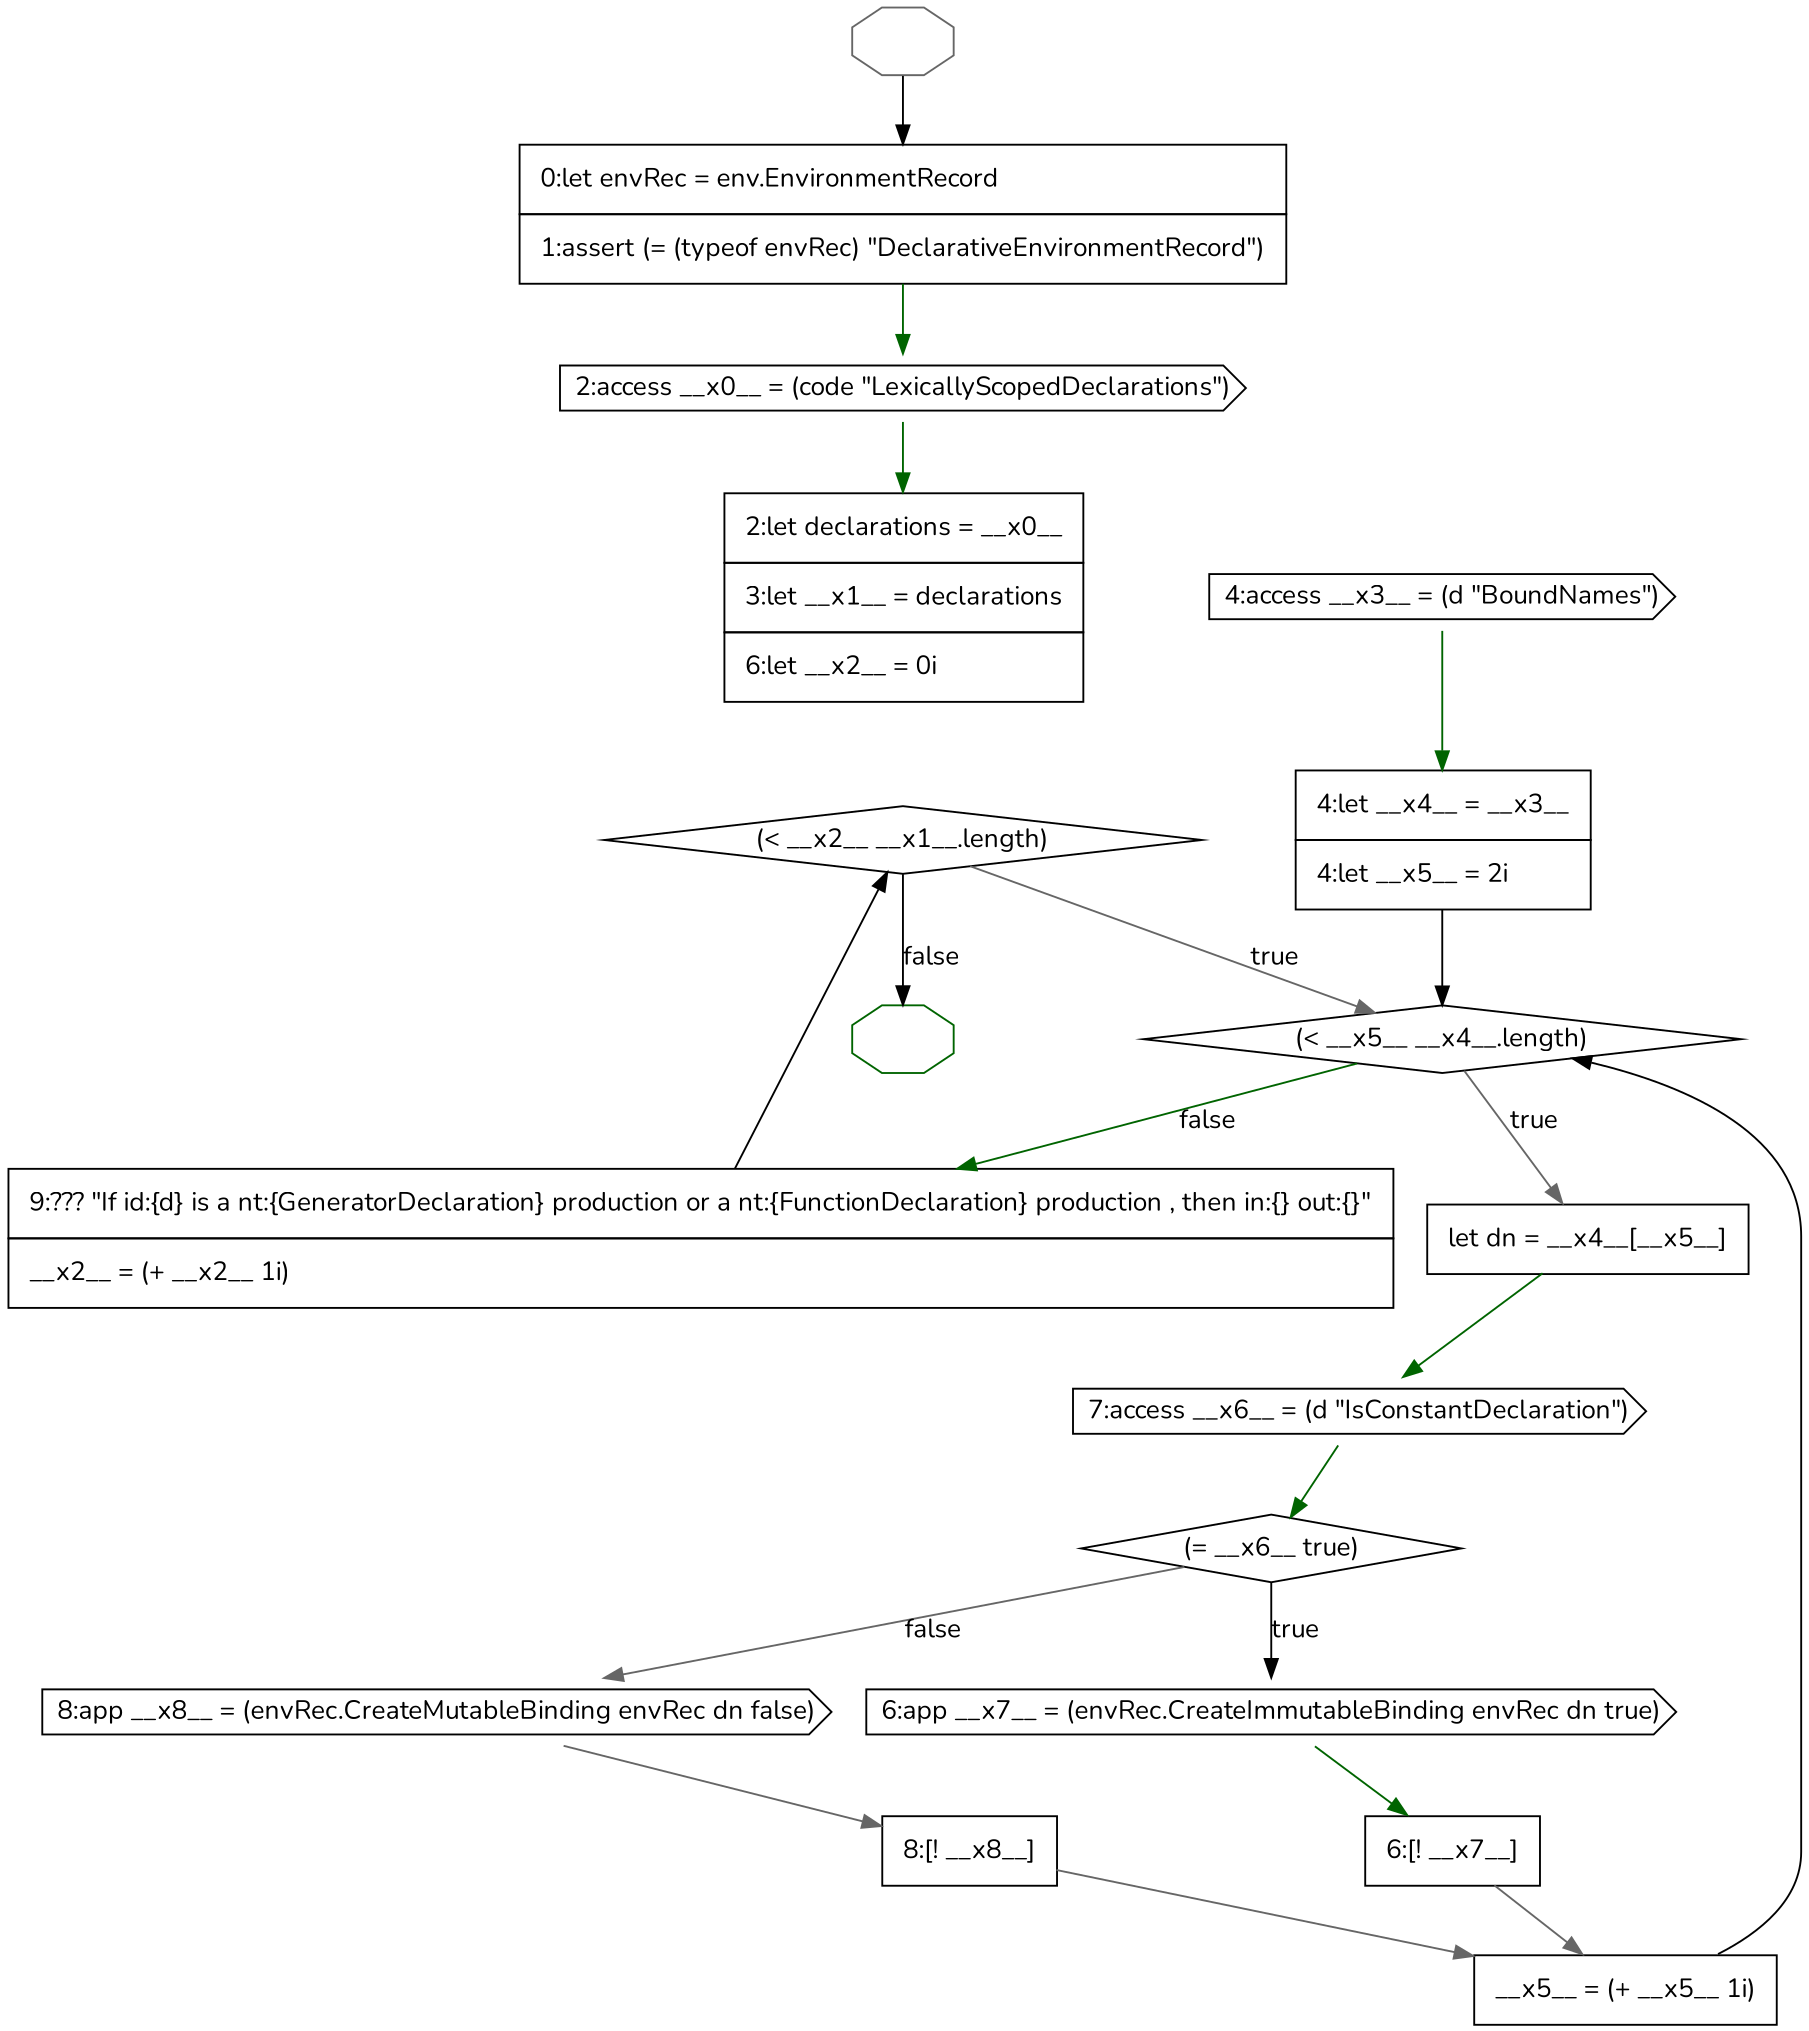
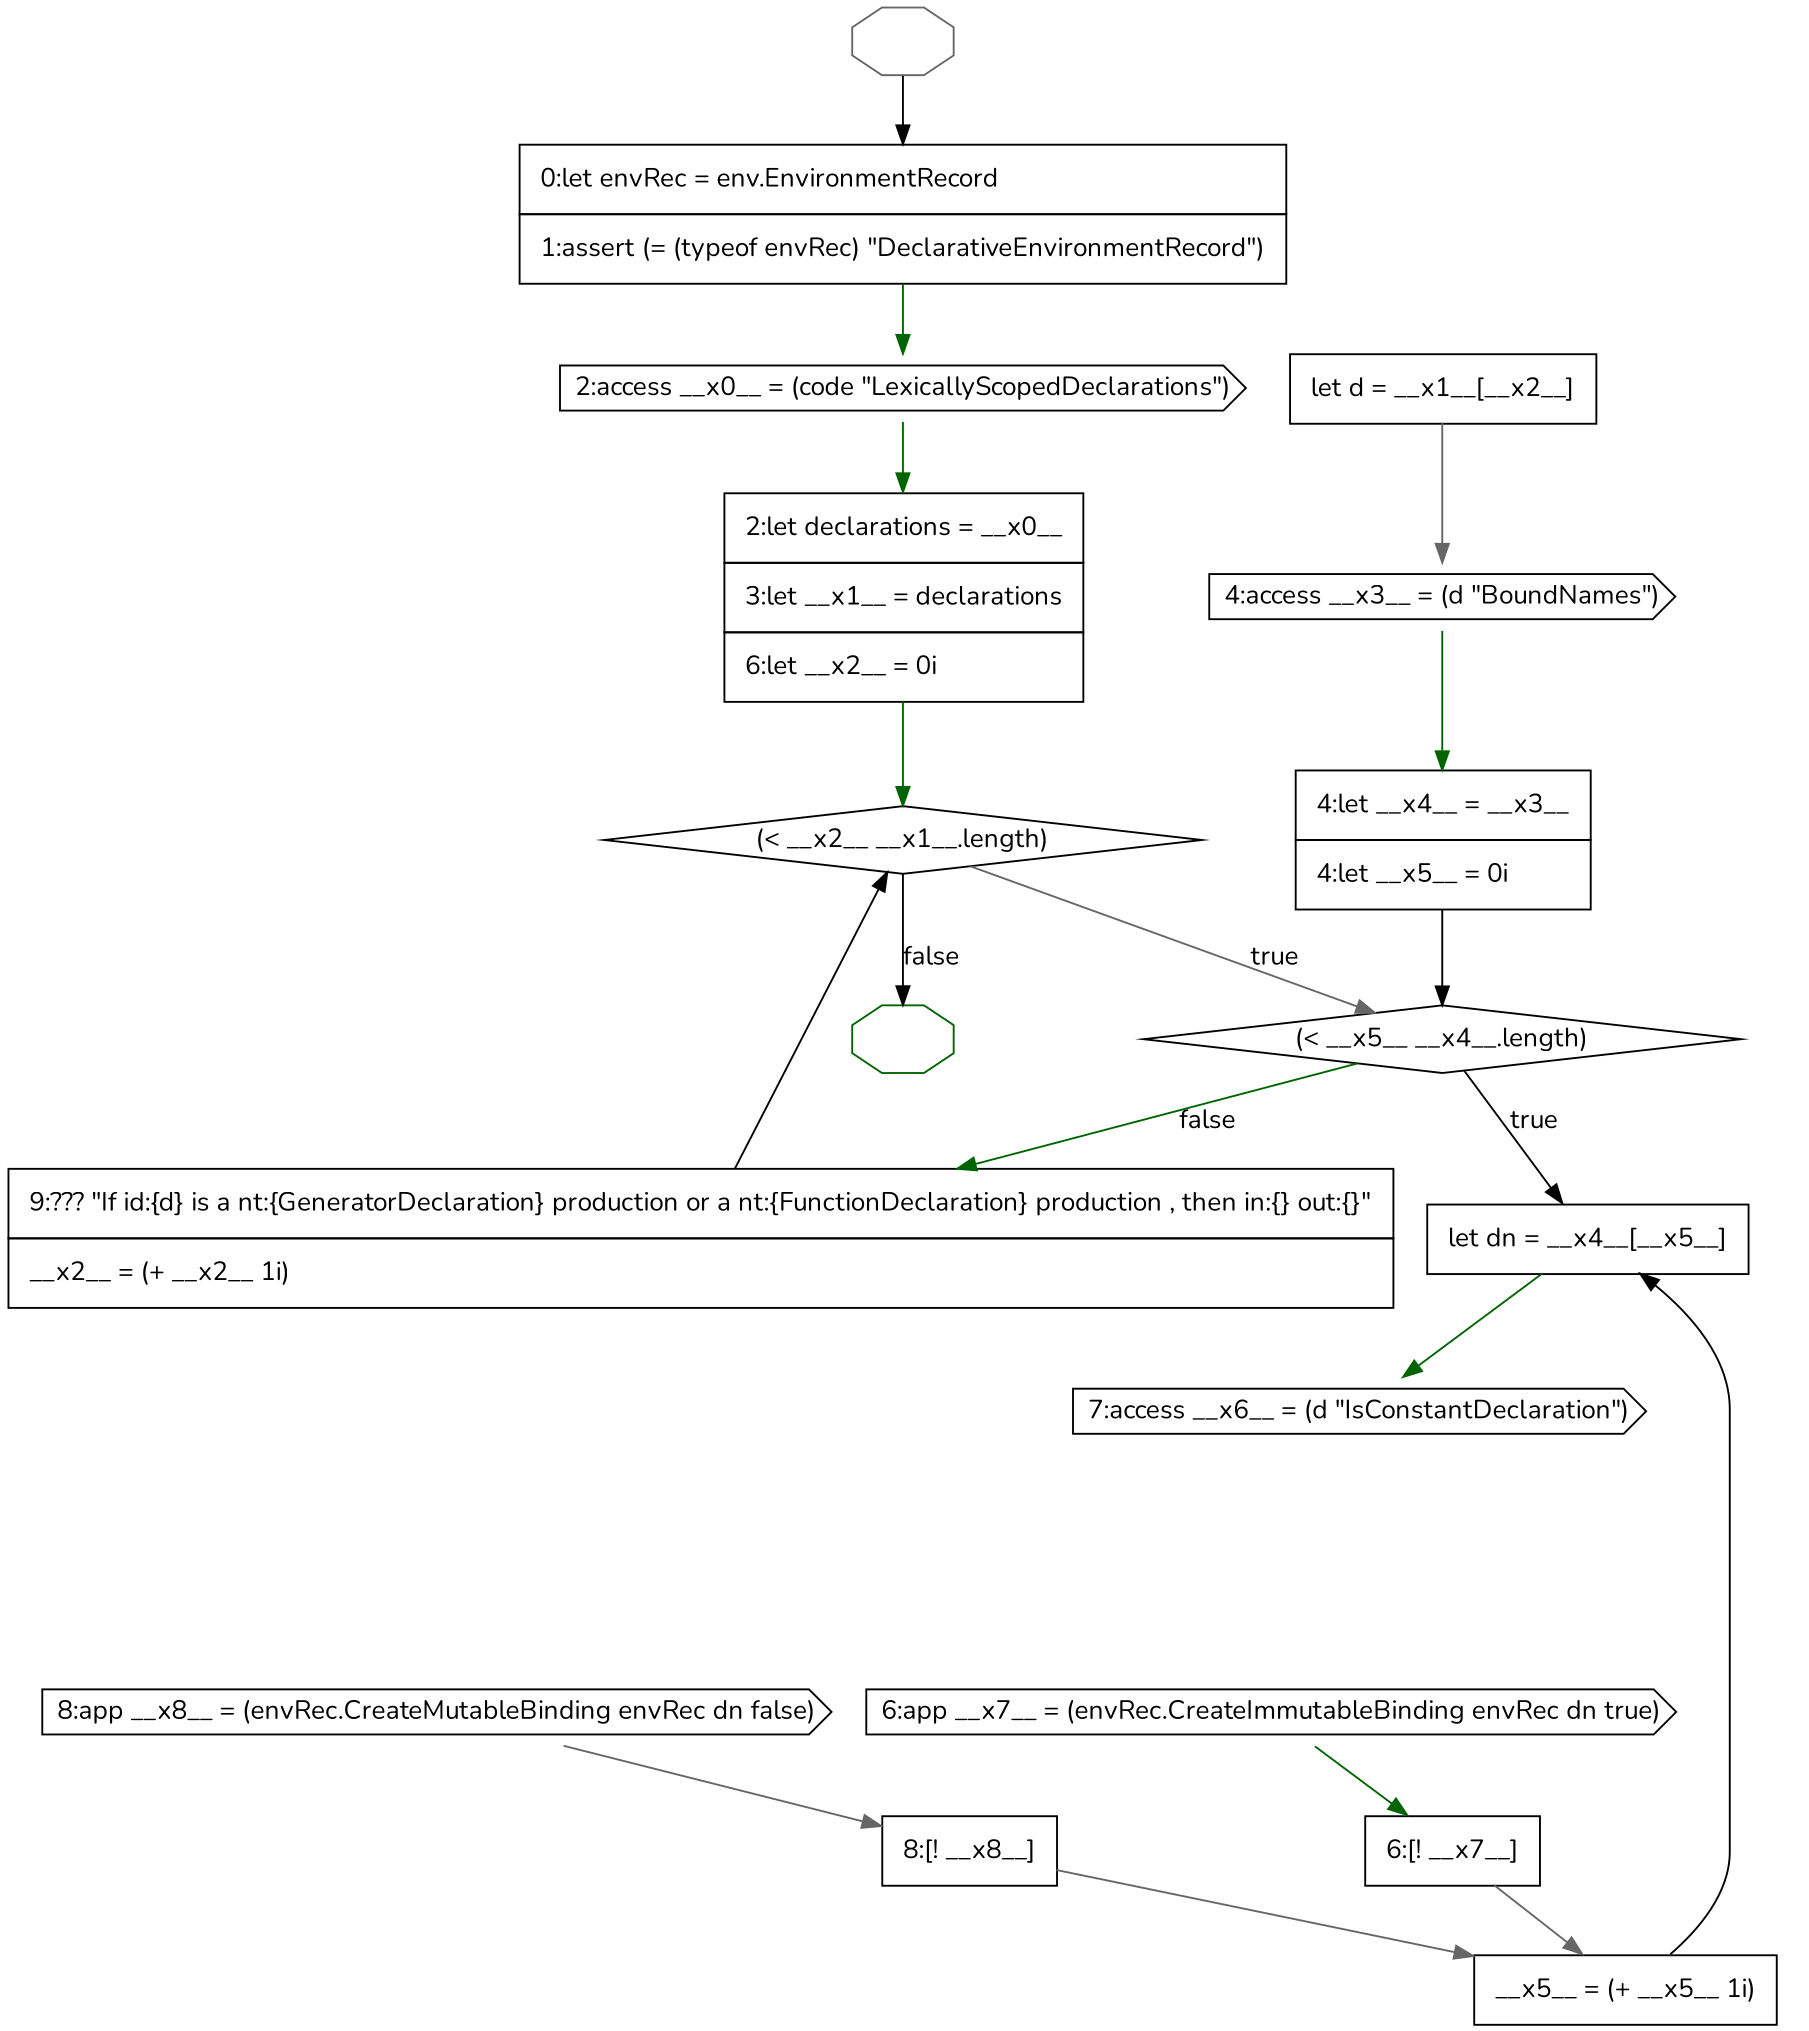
none -> (1442, 388)
none -> (903, 744)
(1413, 874) -> (1413, 874)
(1508, 1129) -> (1508, 1129)
(1801, 1467) -> (1730, 1617)
(1271, 1548) -> none
